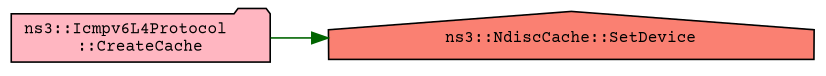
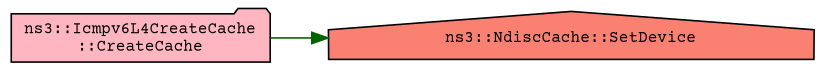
(141, 38) -> (141, 38)
